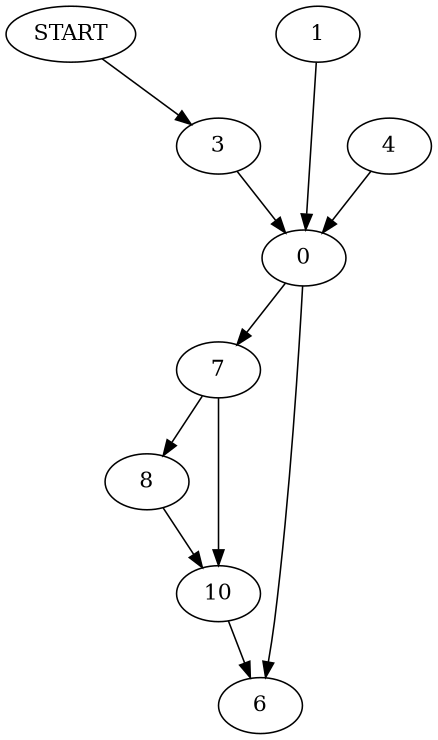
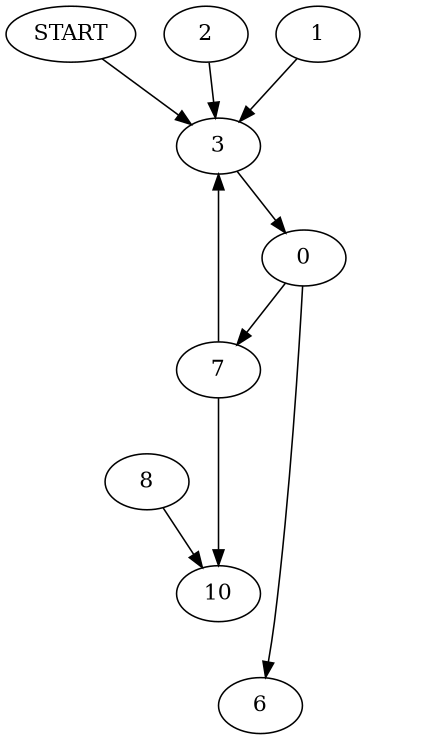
none -> (206, 34)
(311, 138) -> (273, 84)
(389, 146) -> none
(187, 419) -> (219, 266)
(237, 642) -> none
